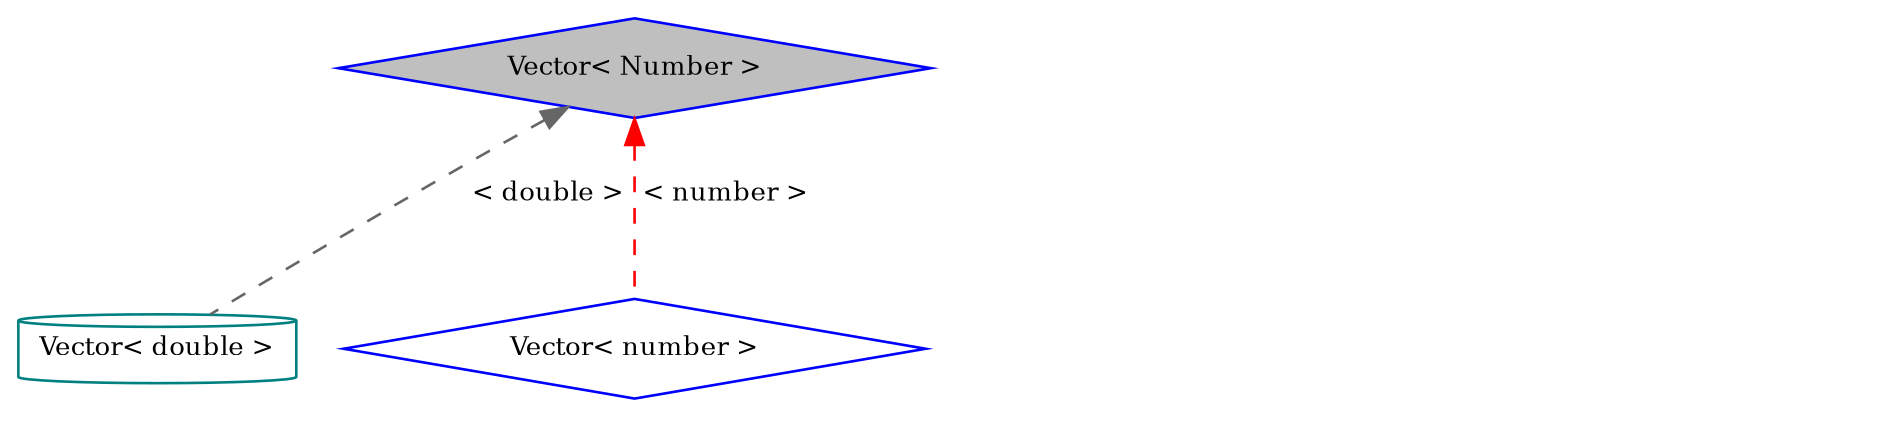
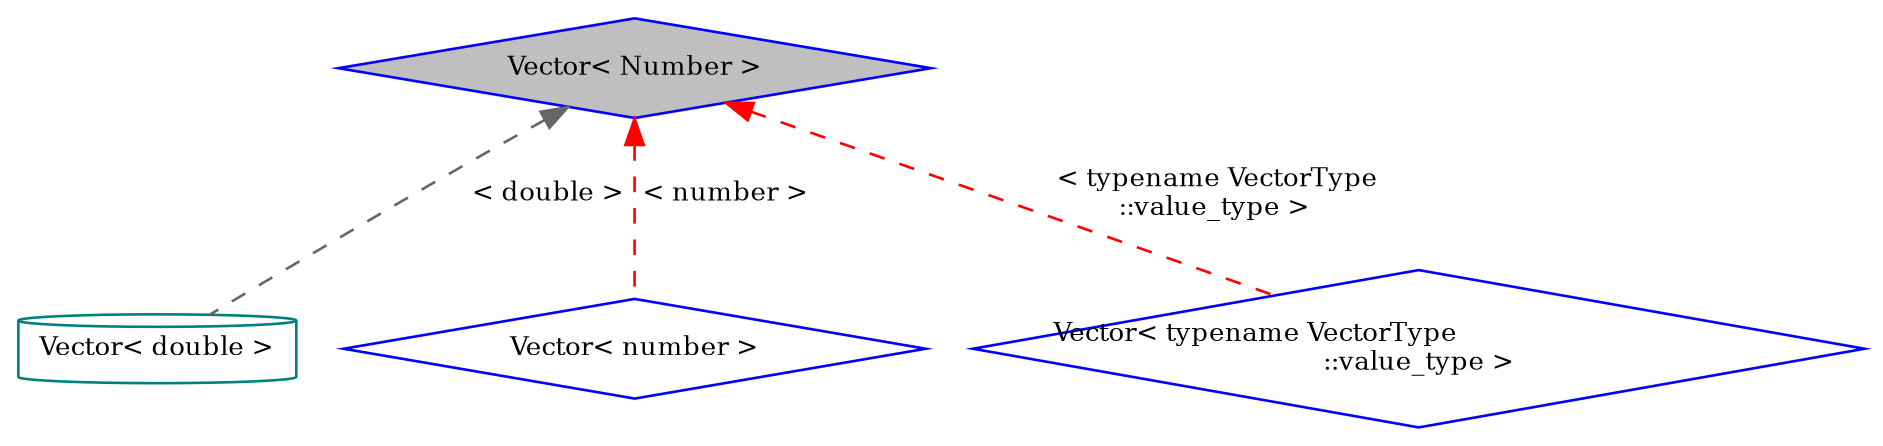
none -> (1419, 349)
